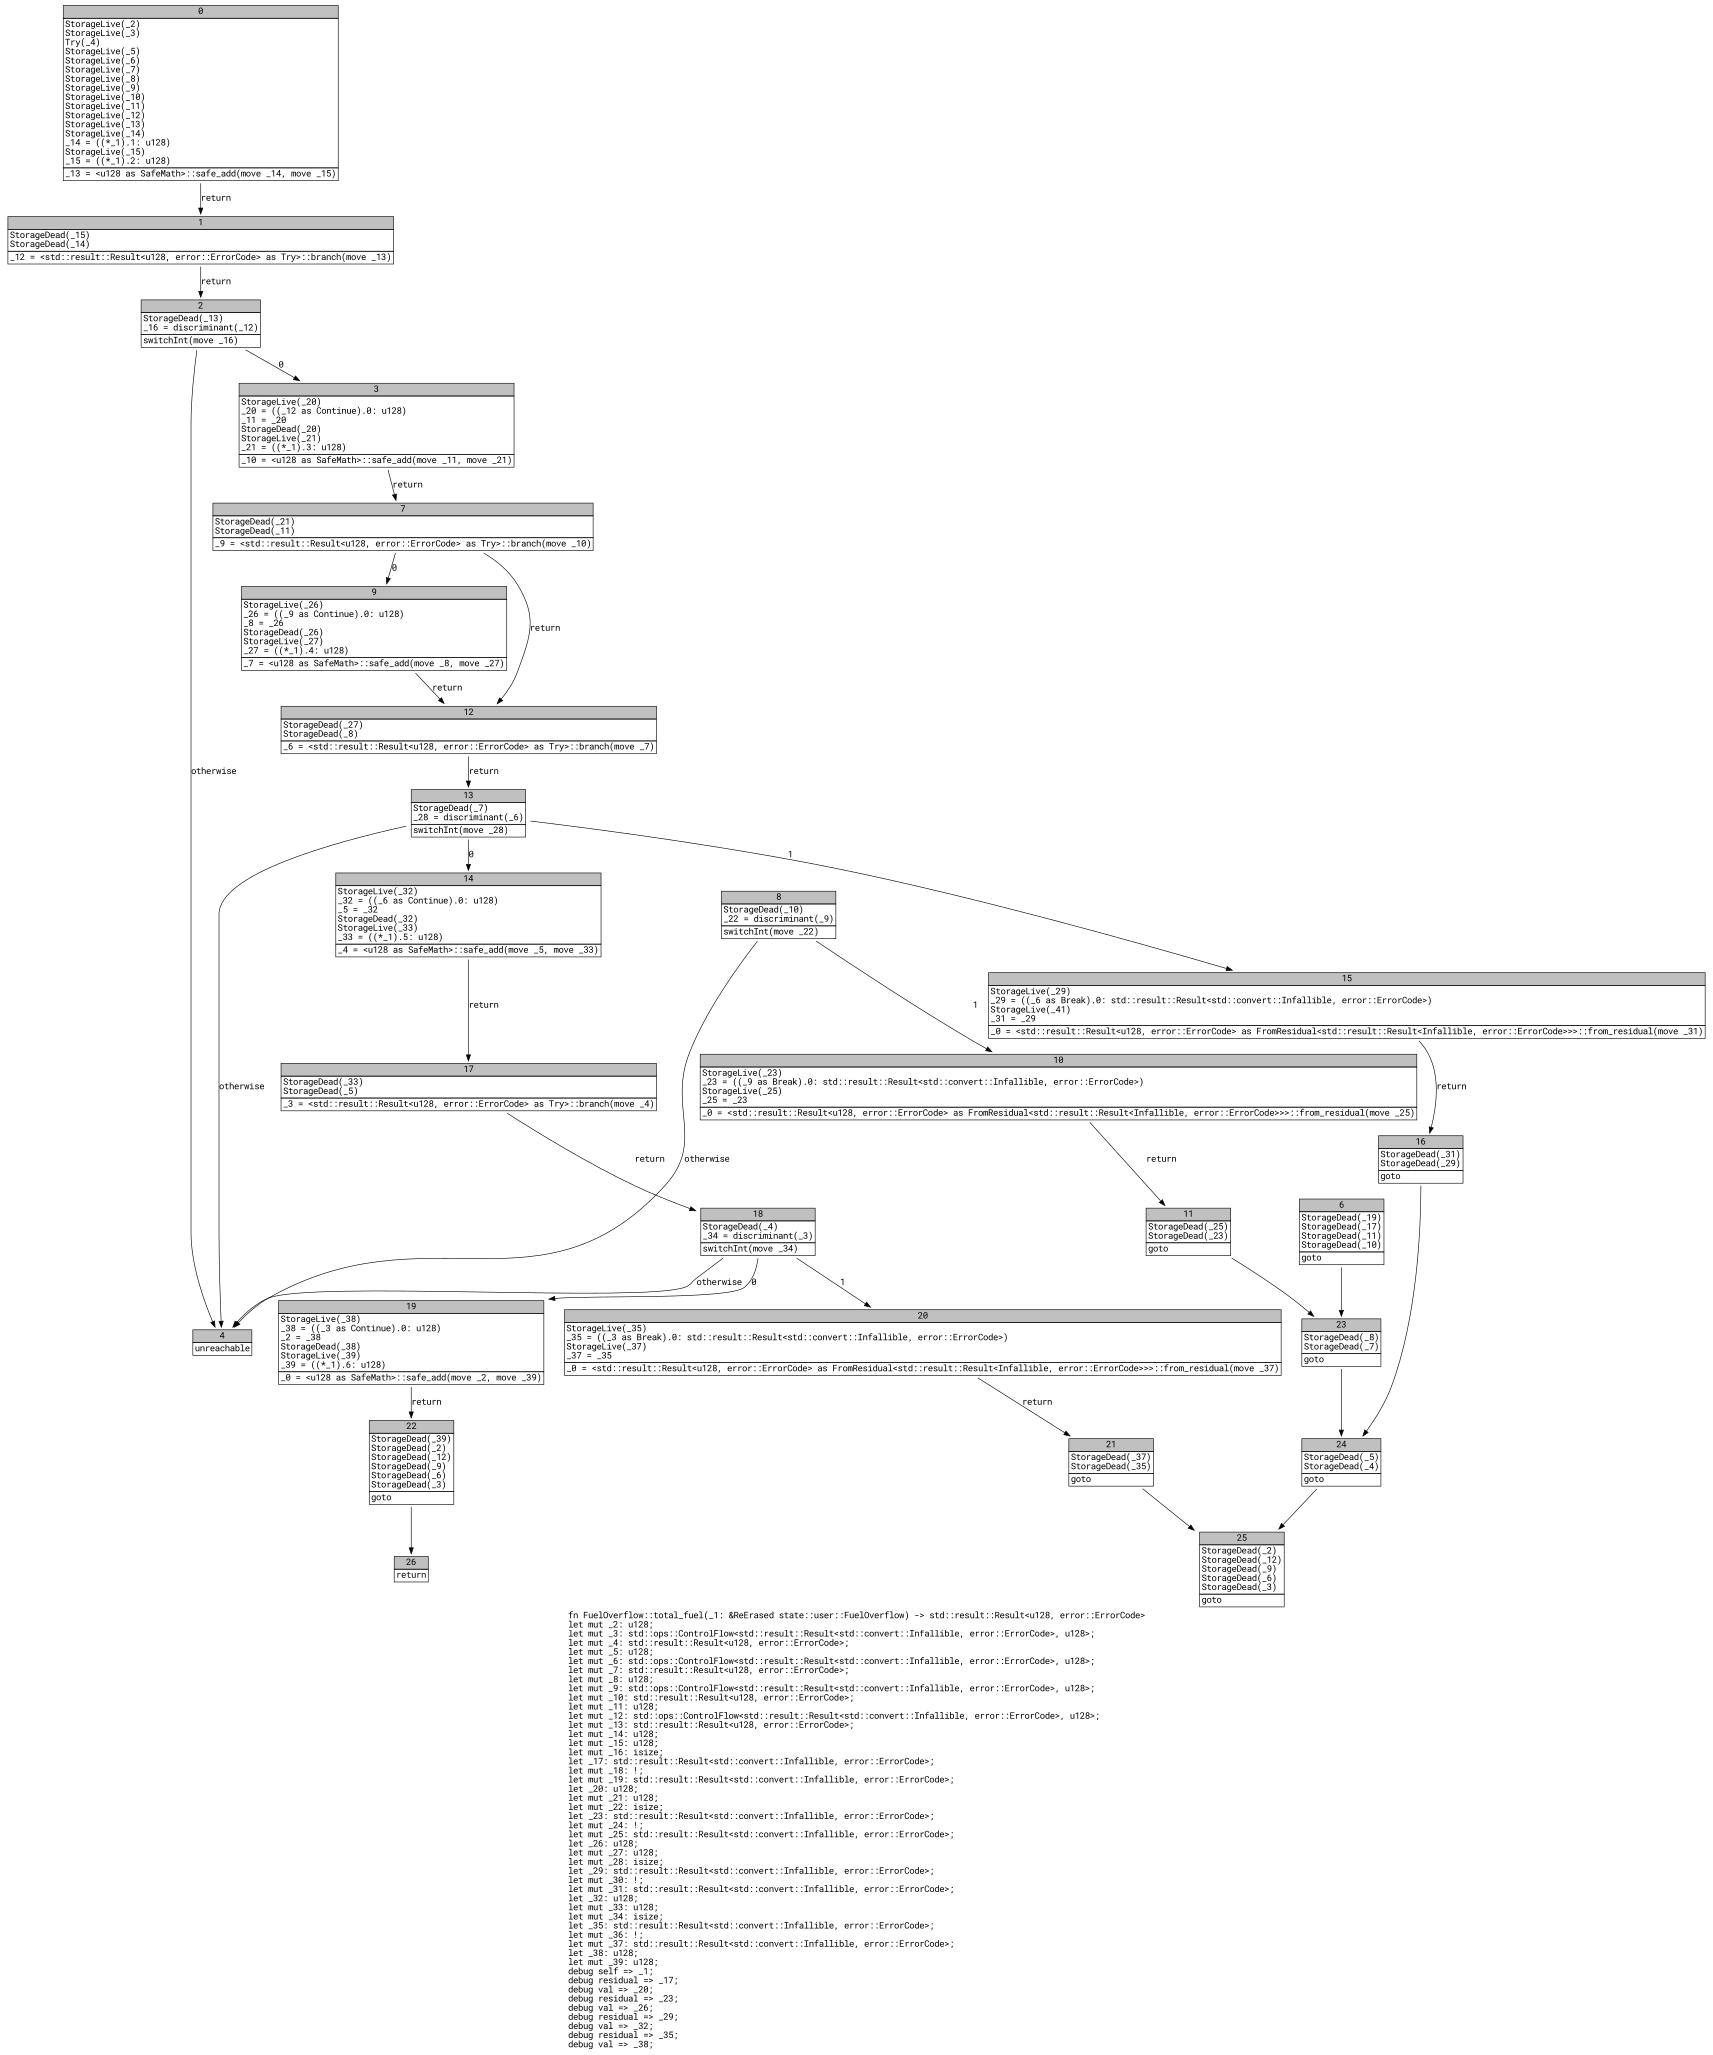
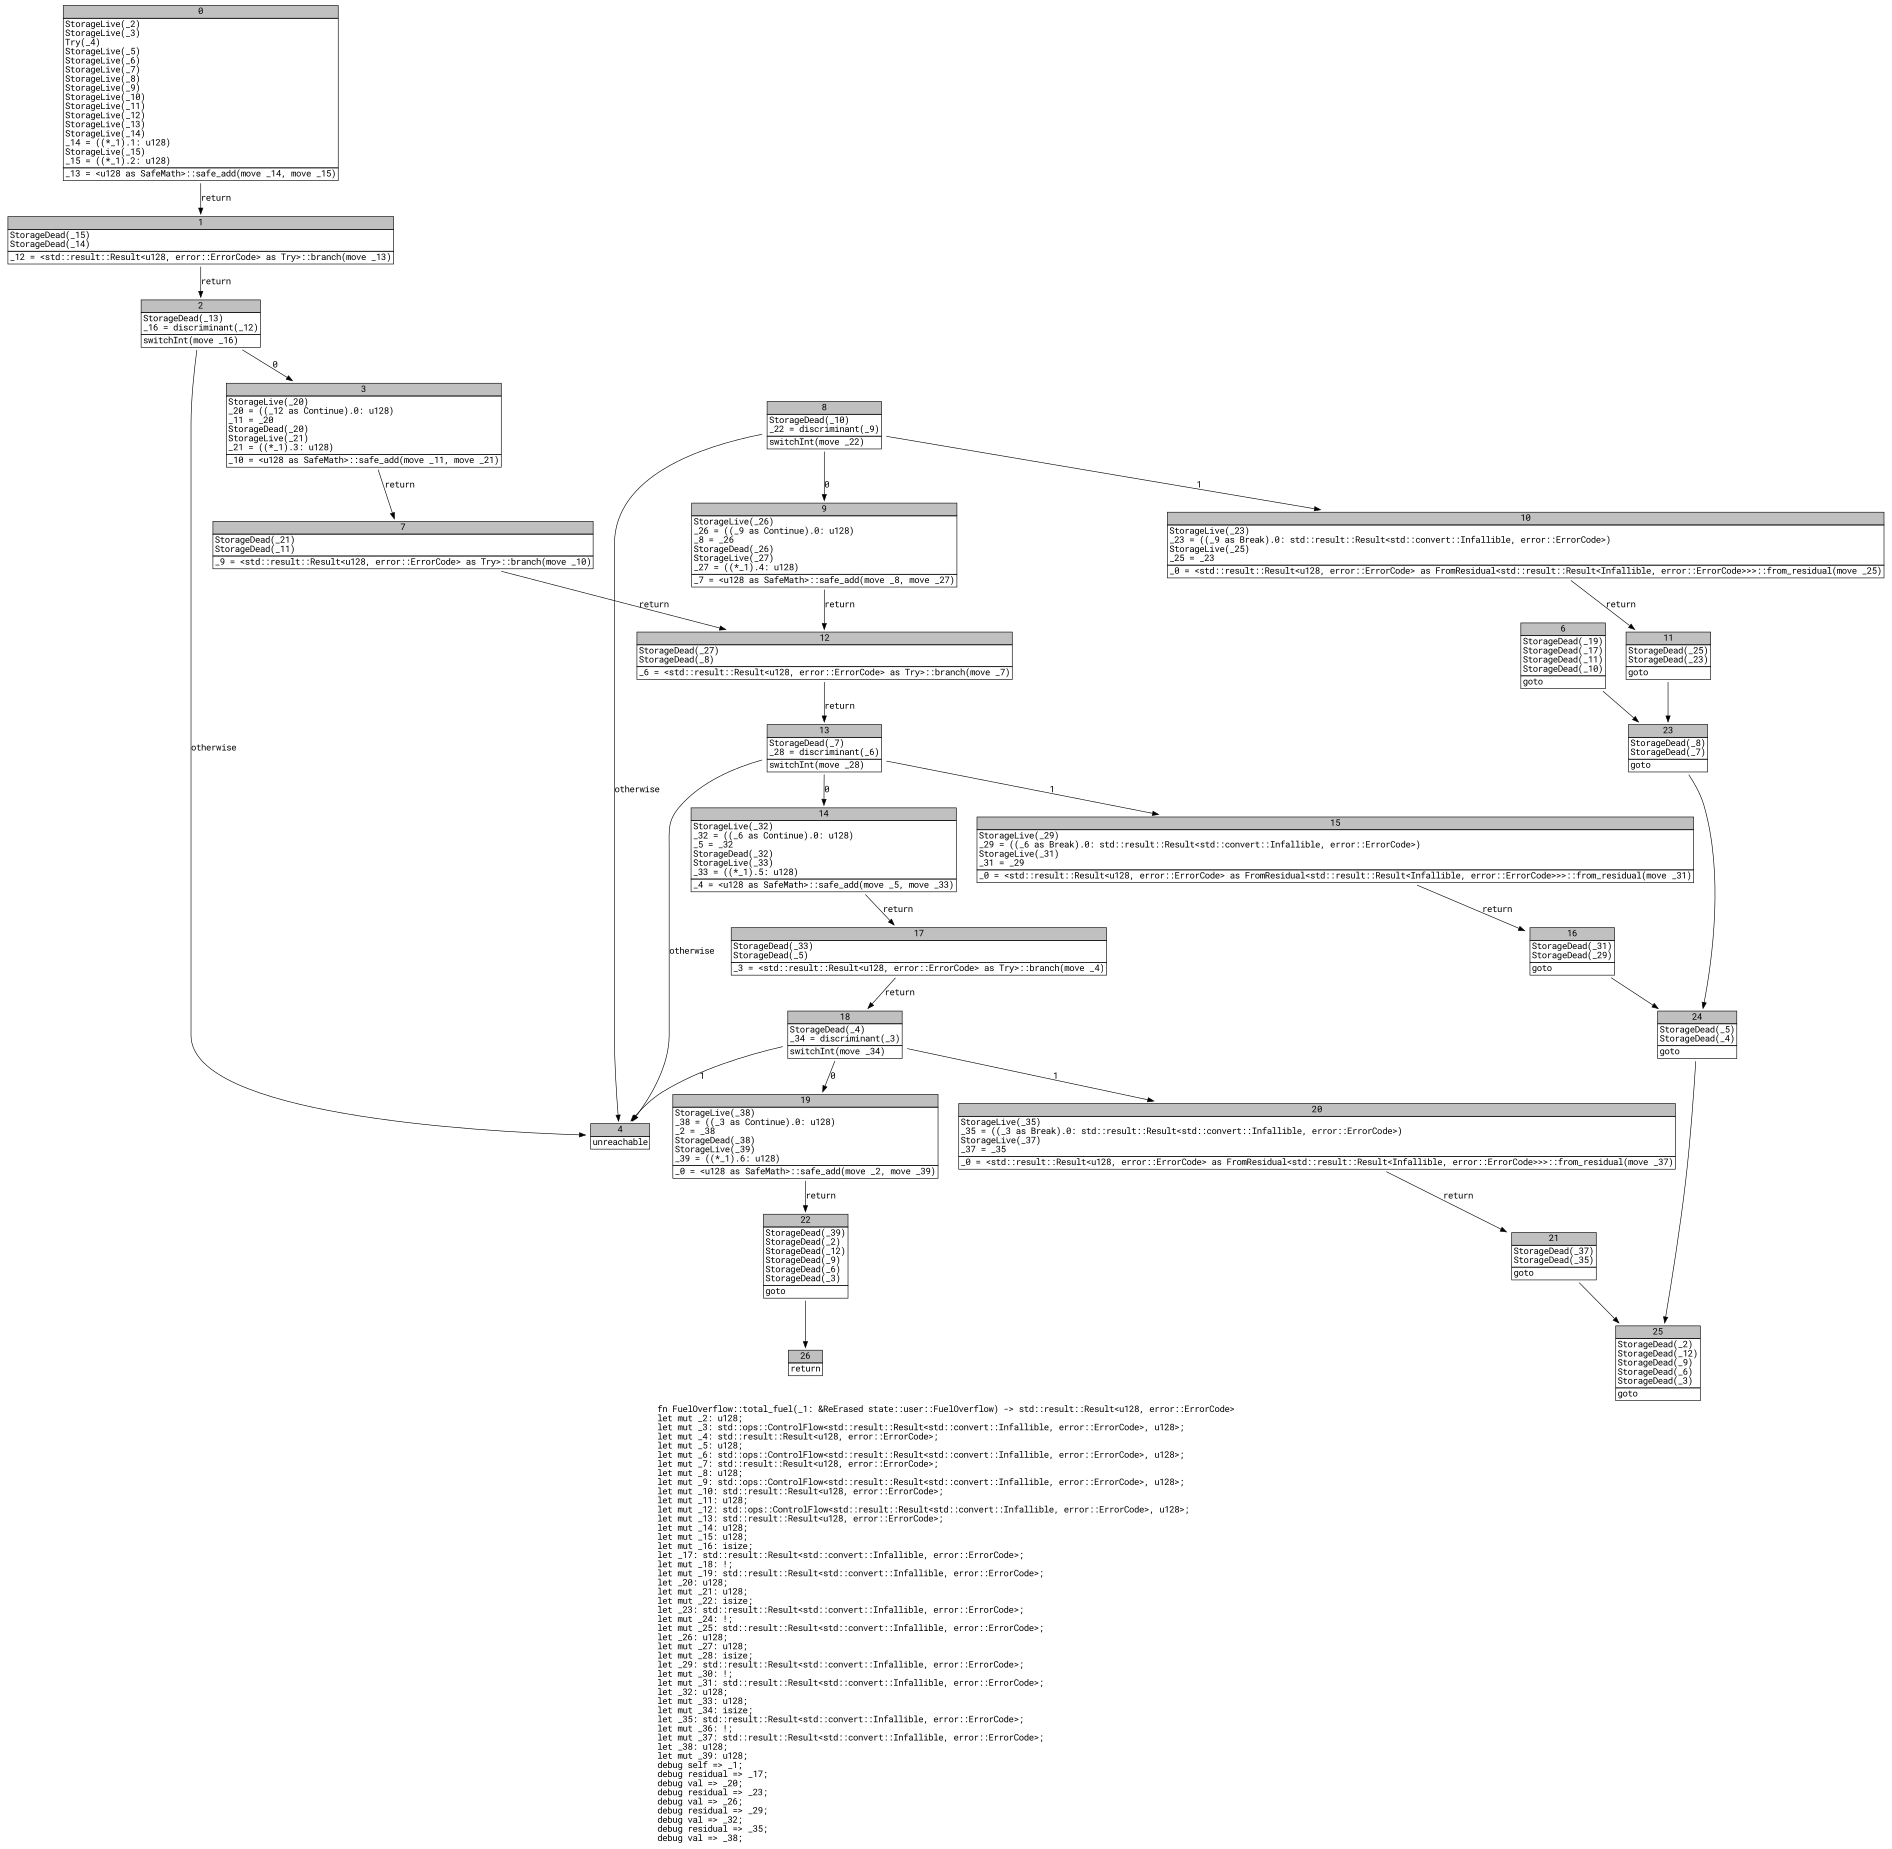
(392, 566) -> (824, 473)
(1031, 1010) -> (1019, 854)
(719, 1283) -> (702, 1076)
